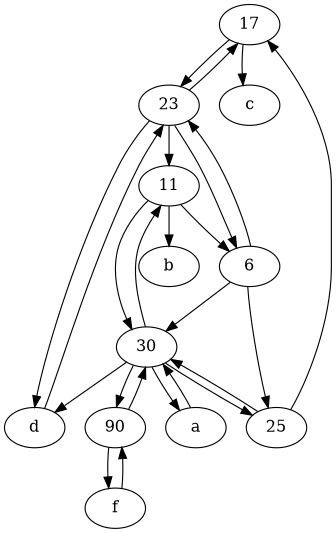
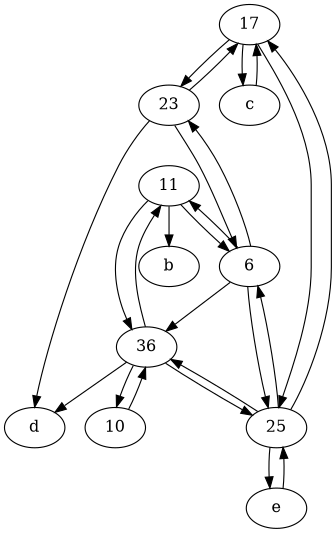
none -> (257, 70)
(169, 140) -> (218, 228)
none -> (311, 216)
(94, 269) -> none
(147, 347) -> (147, 347)
none -> (271, 352)
(115, 428) -> (115, 428)
(196, 428) -> none
(115, 508) -> none
none -> (277, 508)
